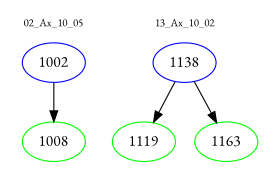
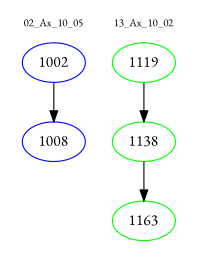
(185, 63) -> (144, 142)
(167, 97) -> (144, 97)
(54, 142) -> (54, 142)
